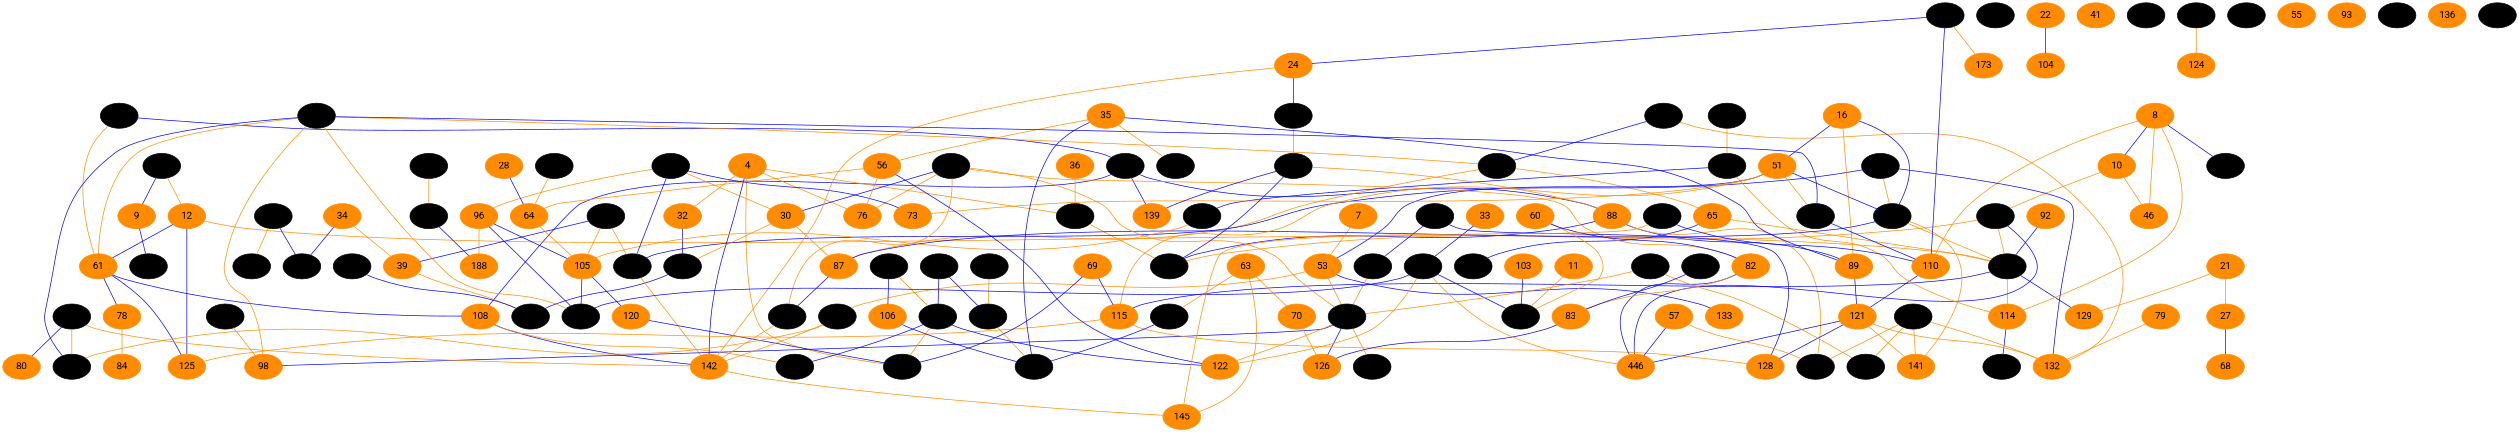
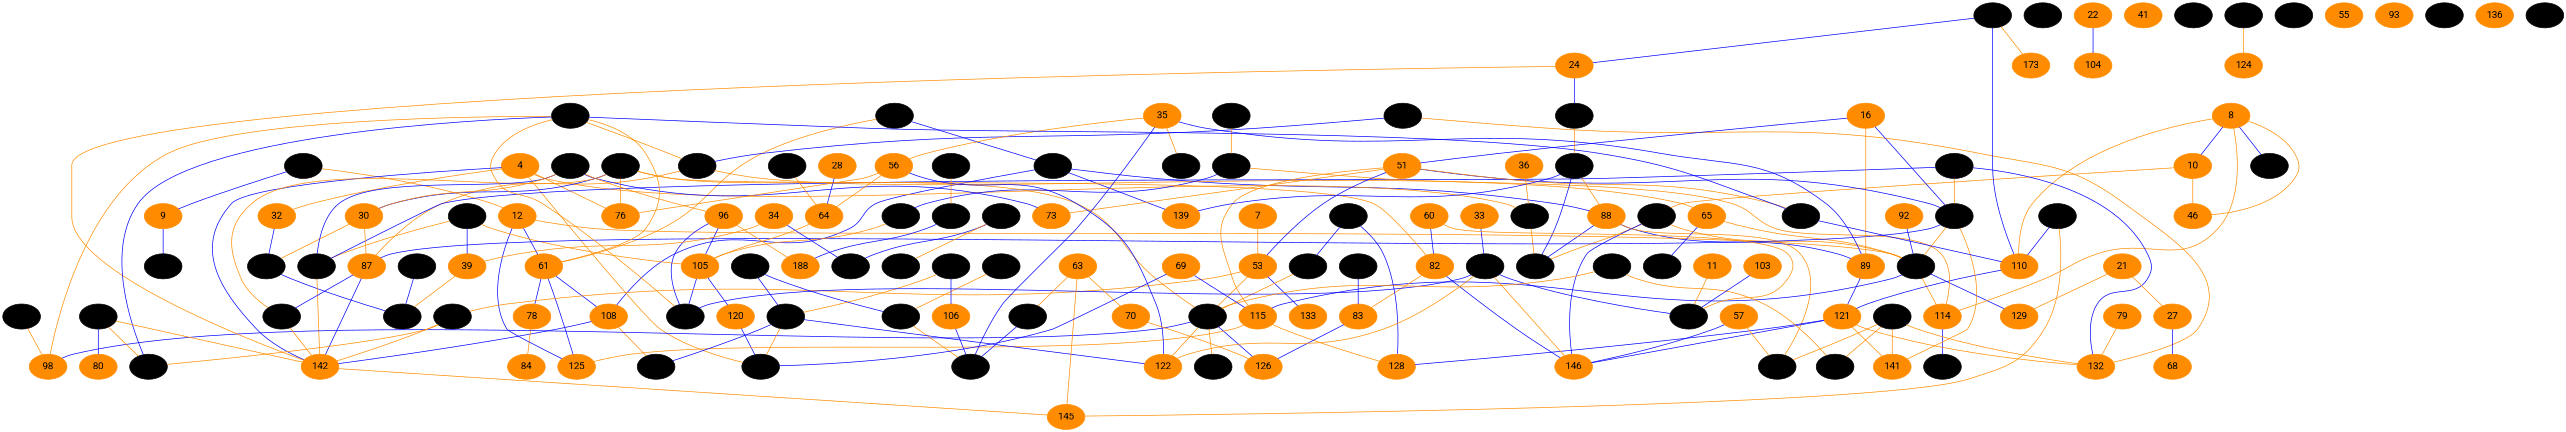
none -> (343, 316)
(1636, 367) -> (1574, 367)
